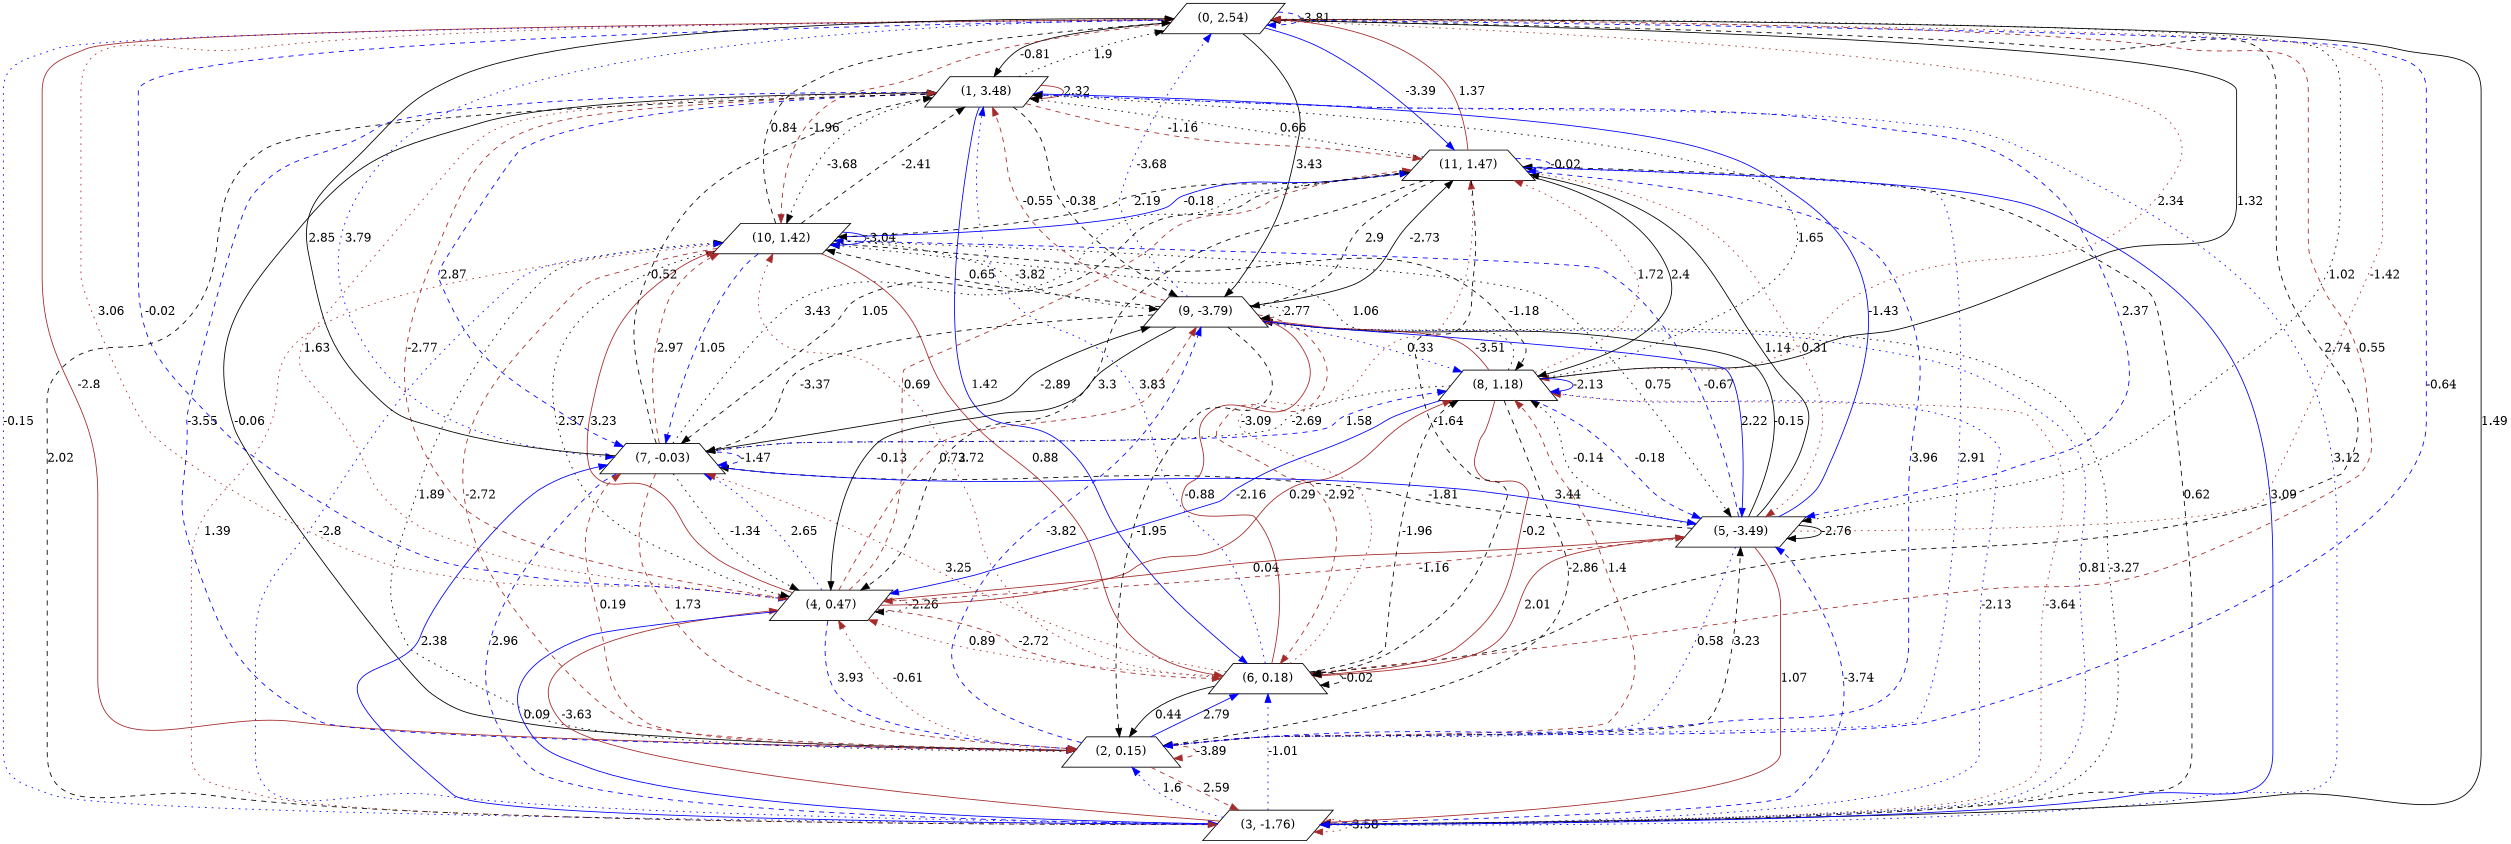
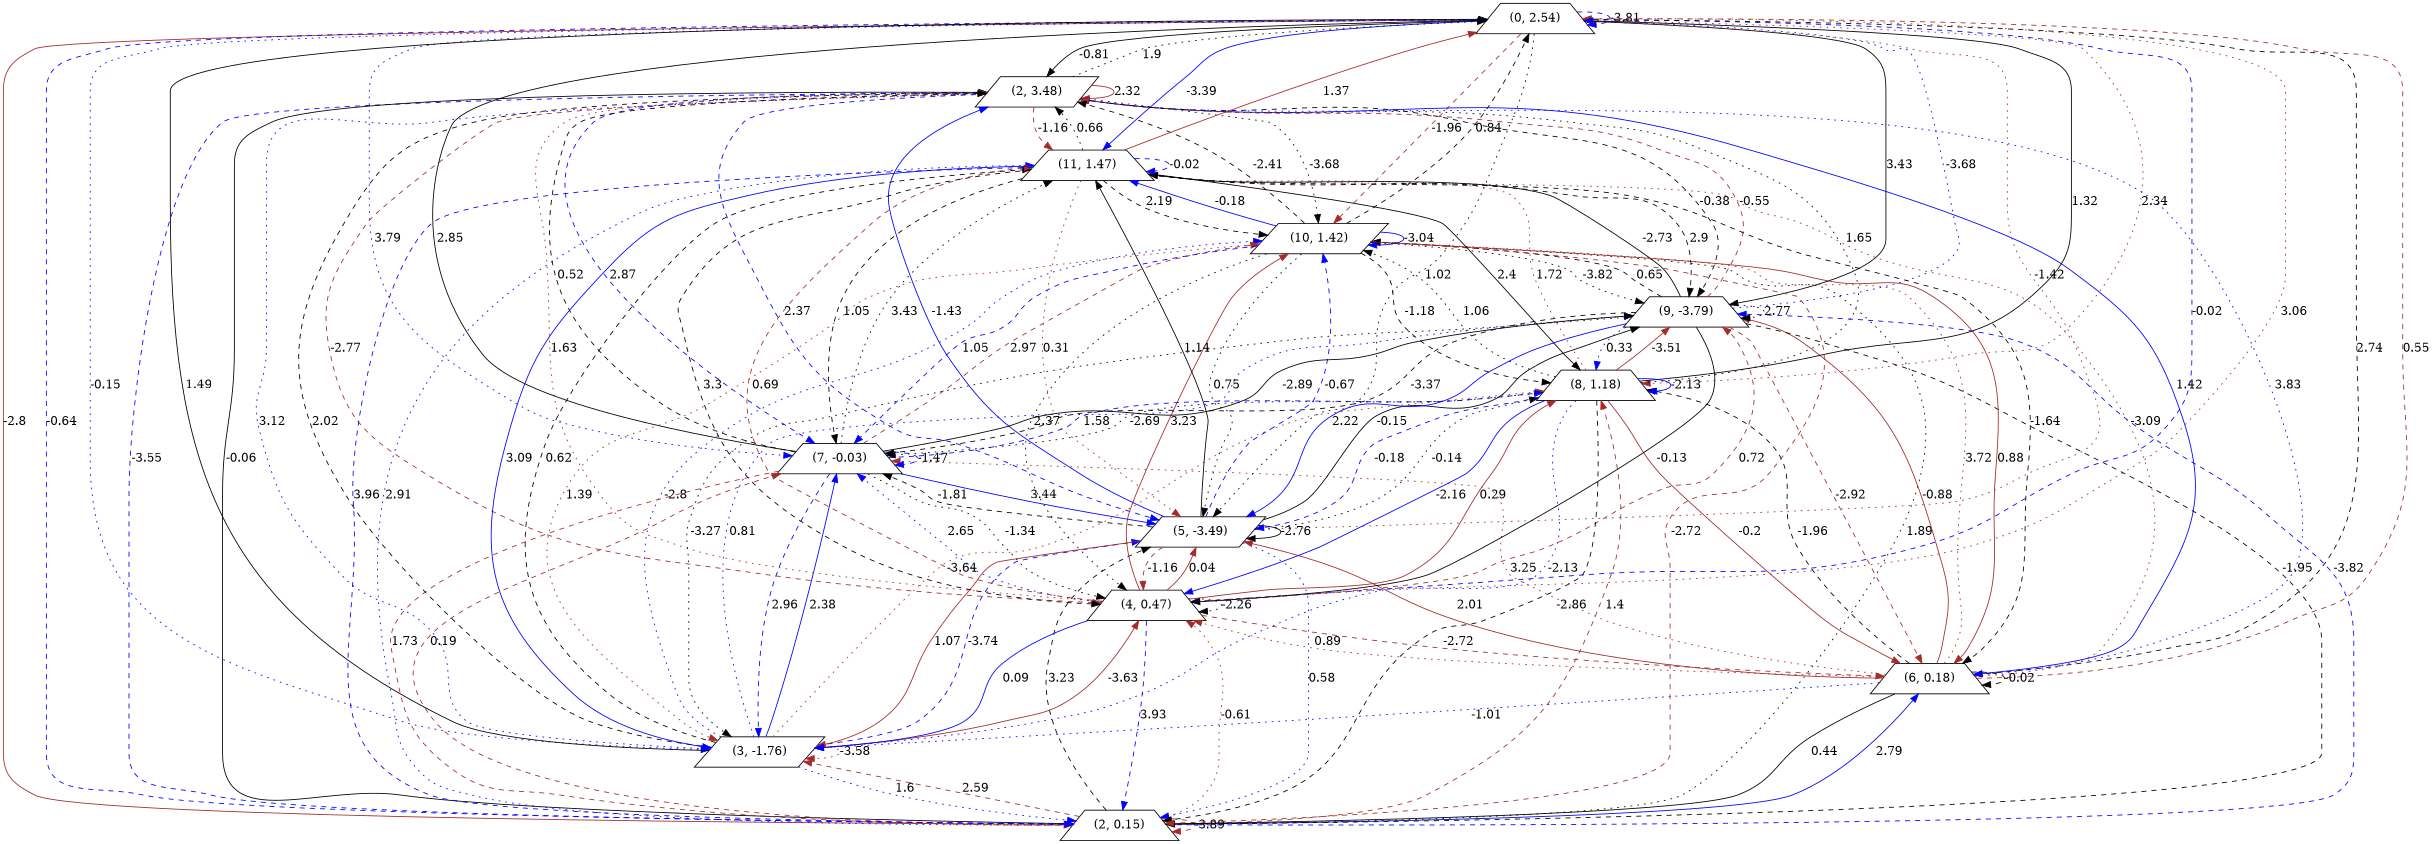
(1223, 19) -> (1535, 19)
(986, 92) -> (1037, 92)
(831, 605) -> (1147, 605)
(1268, 756) -> (1351, 717)
